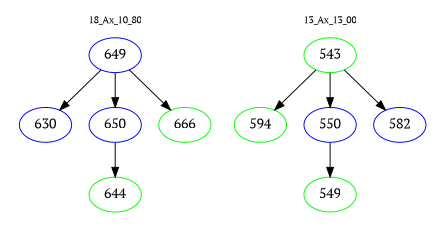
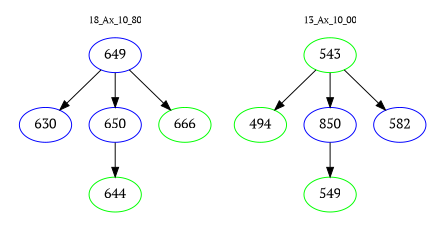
(330, 21) -> (330, 21)
(260, 125) -> (260, 125)
(330, 125) -> (330, 125)
